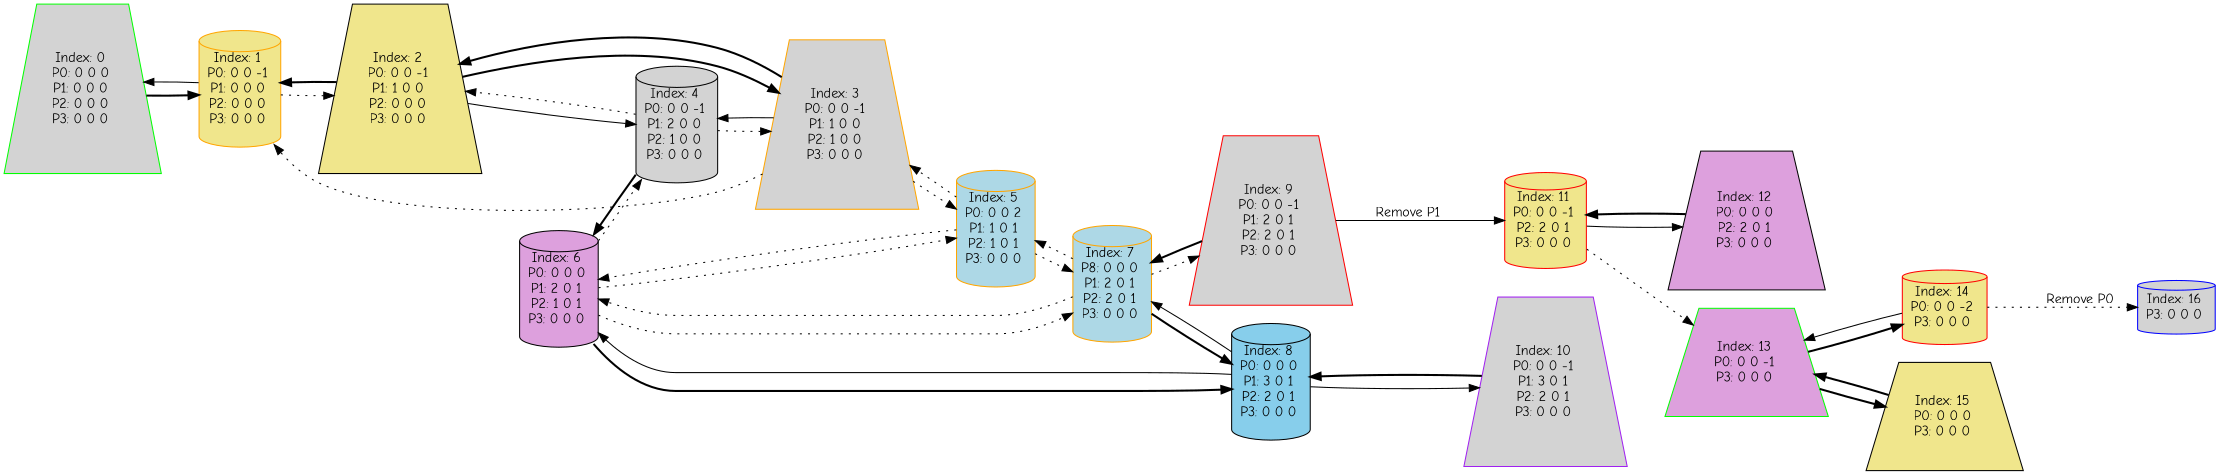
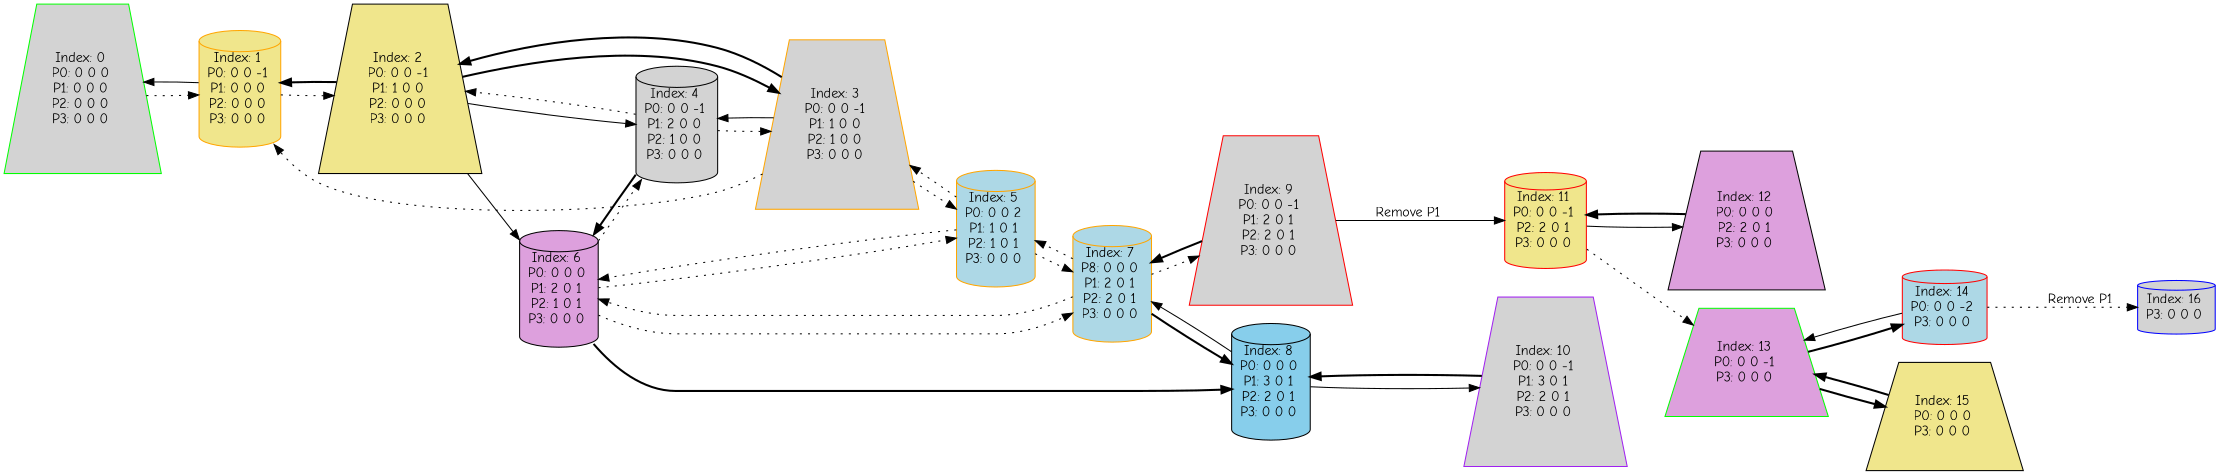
(167, 96) -> (167, 96)
(2080, 300) -> (2080, 300)
(1945, 307) -> (1945, 307)
(914, 373) -> (490, 203)
